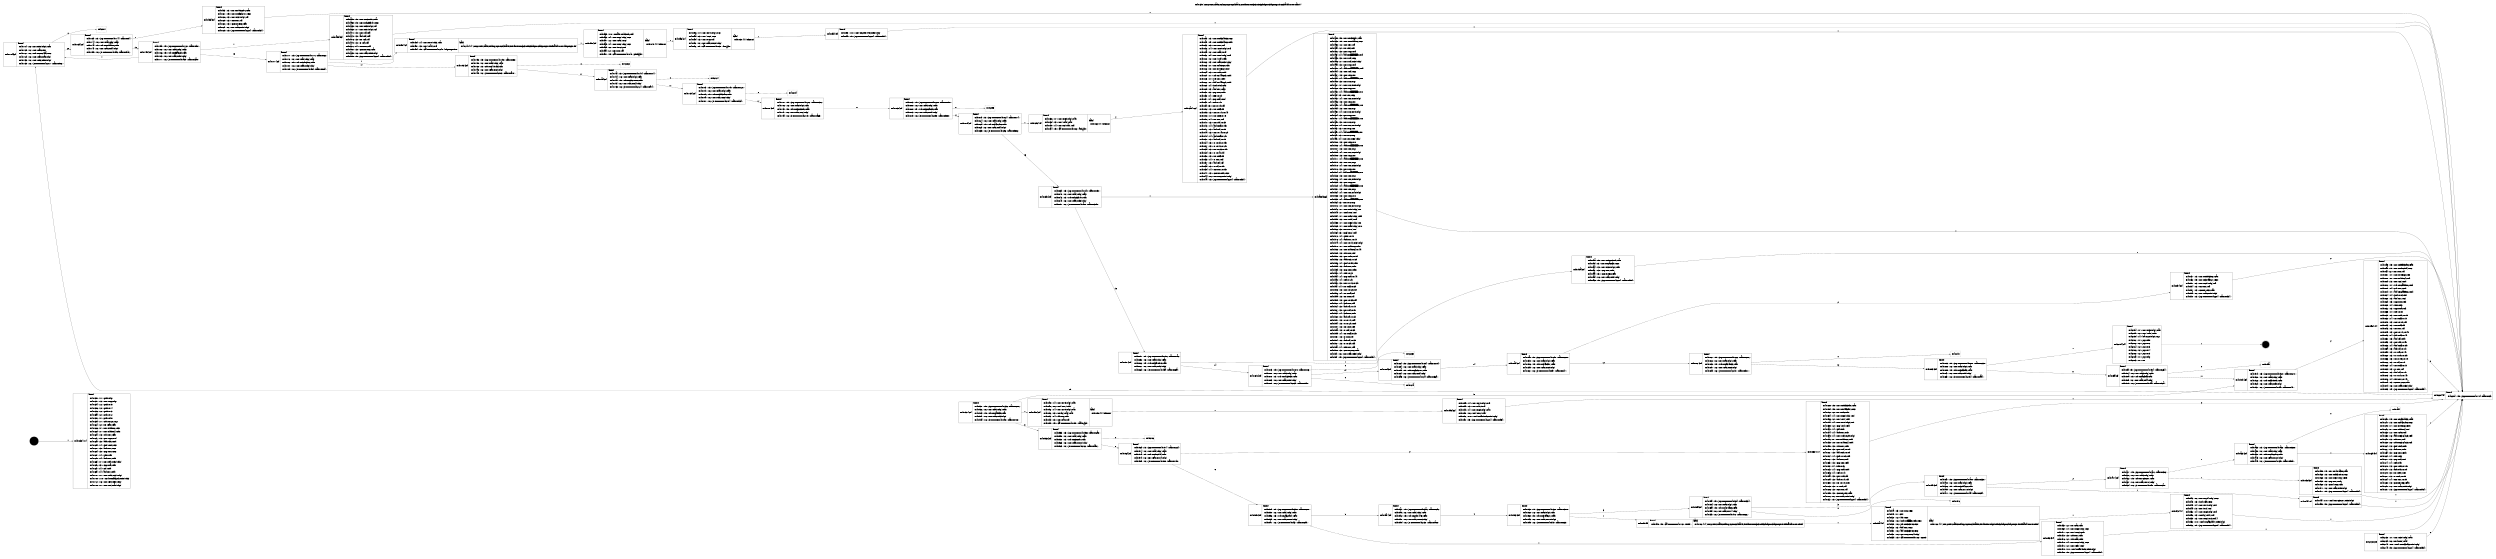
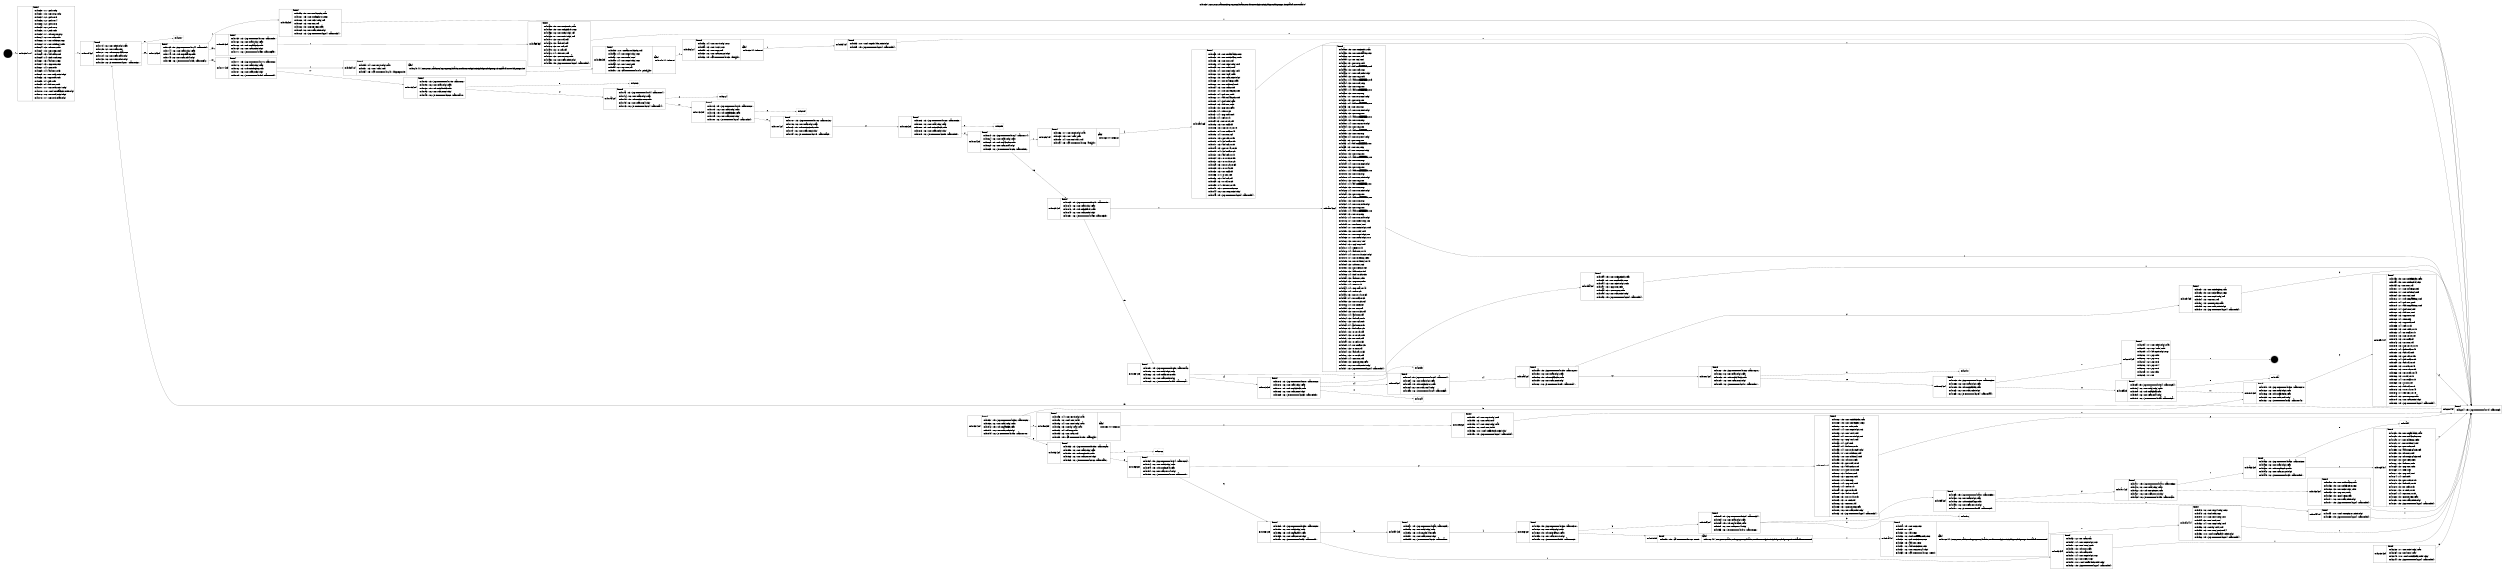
(233, 57) -> (212, 61)
(102, 59) -> (77, 54)
